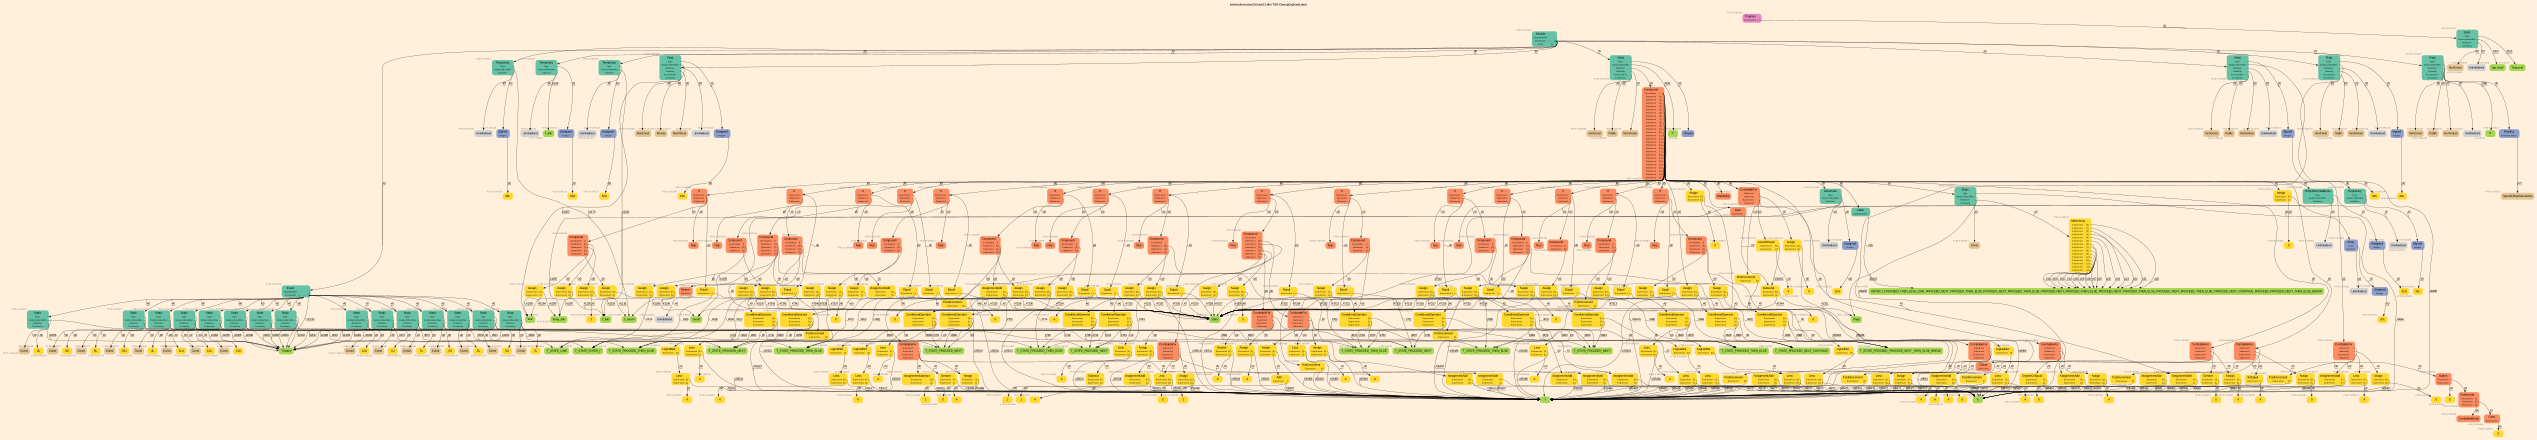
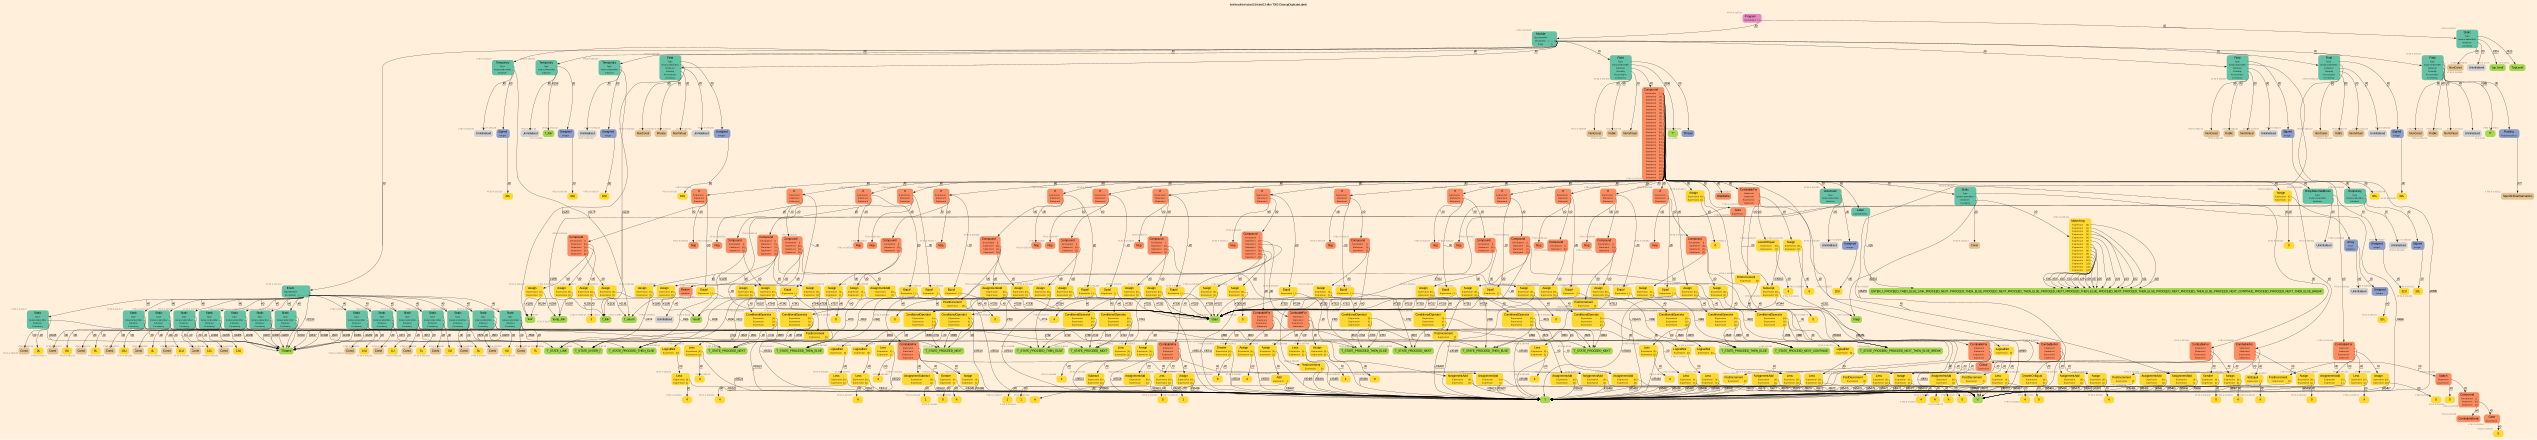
none -> (1659, 34)
none -> (1312, 395)
